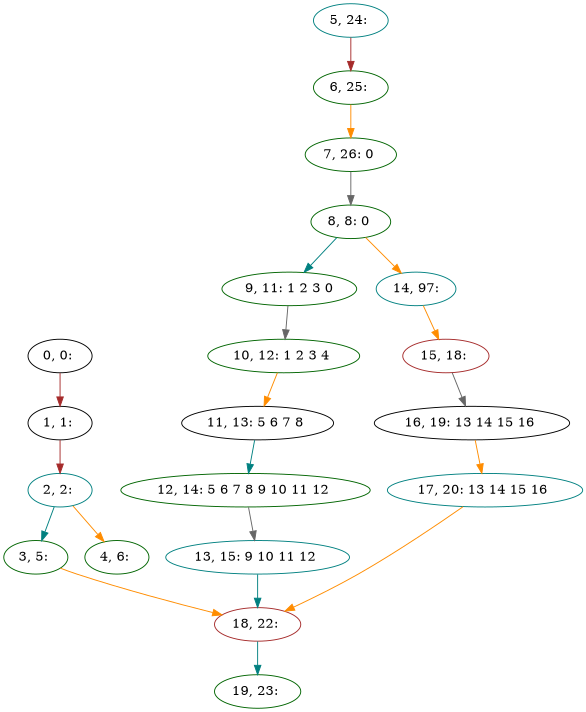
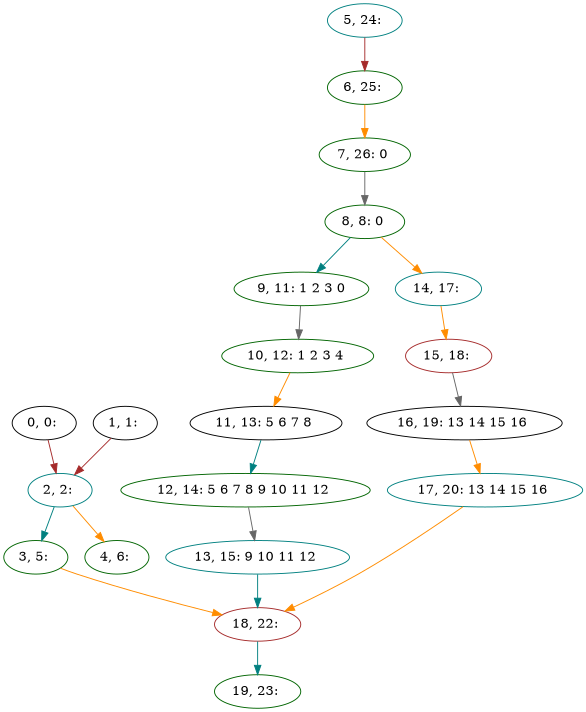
(416, 289) -> (438, 289)
(60, 385) -> (51, 452)
